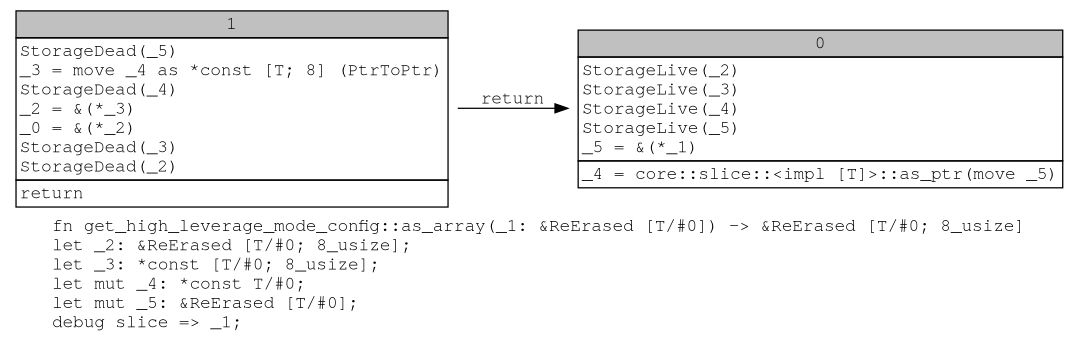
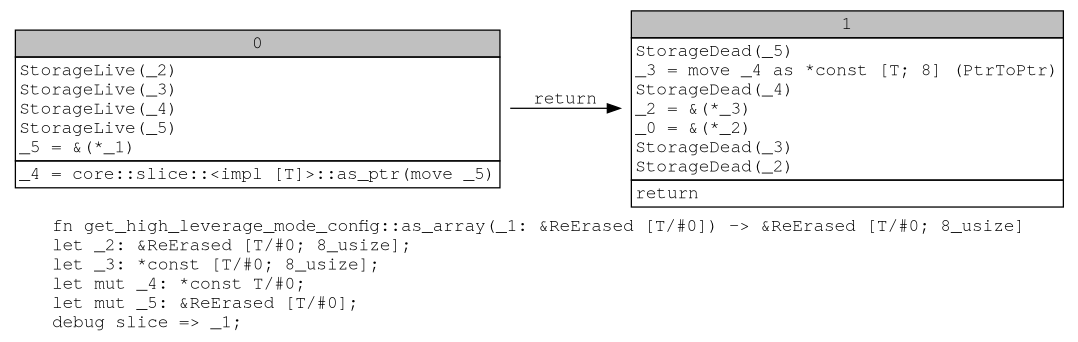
(506, 108) -> (559, 108)
